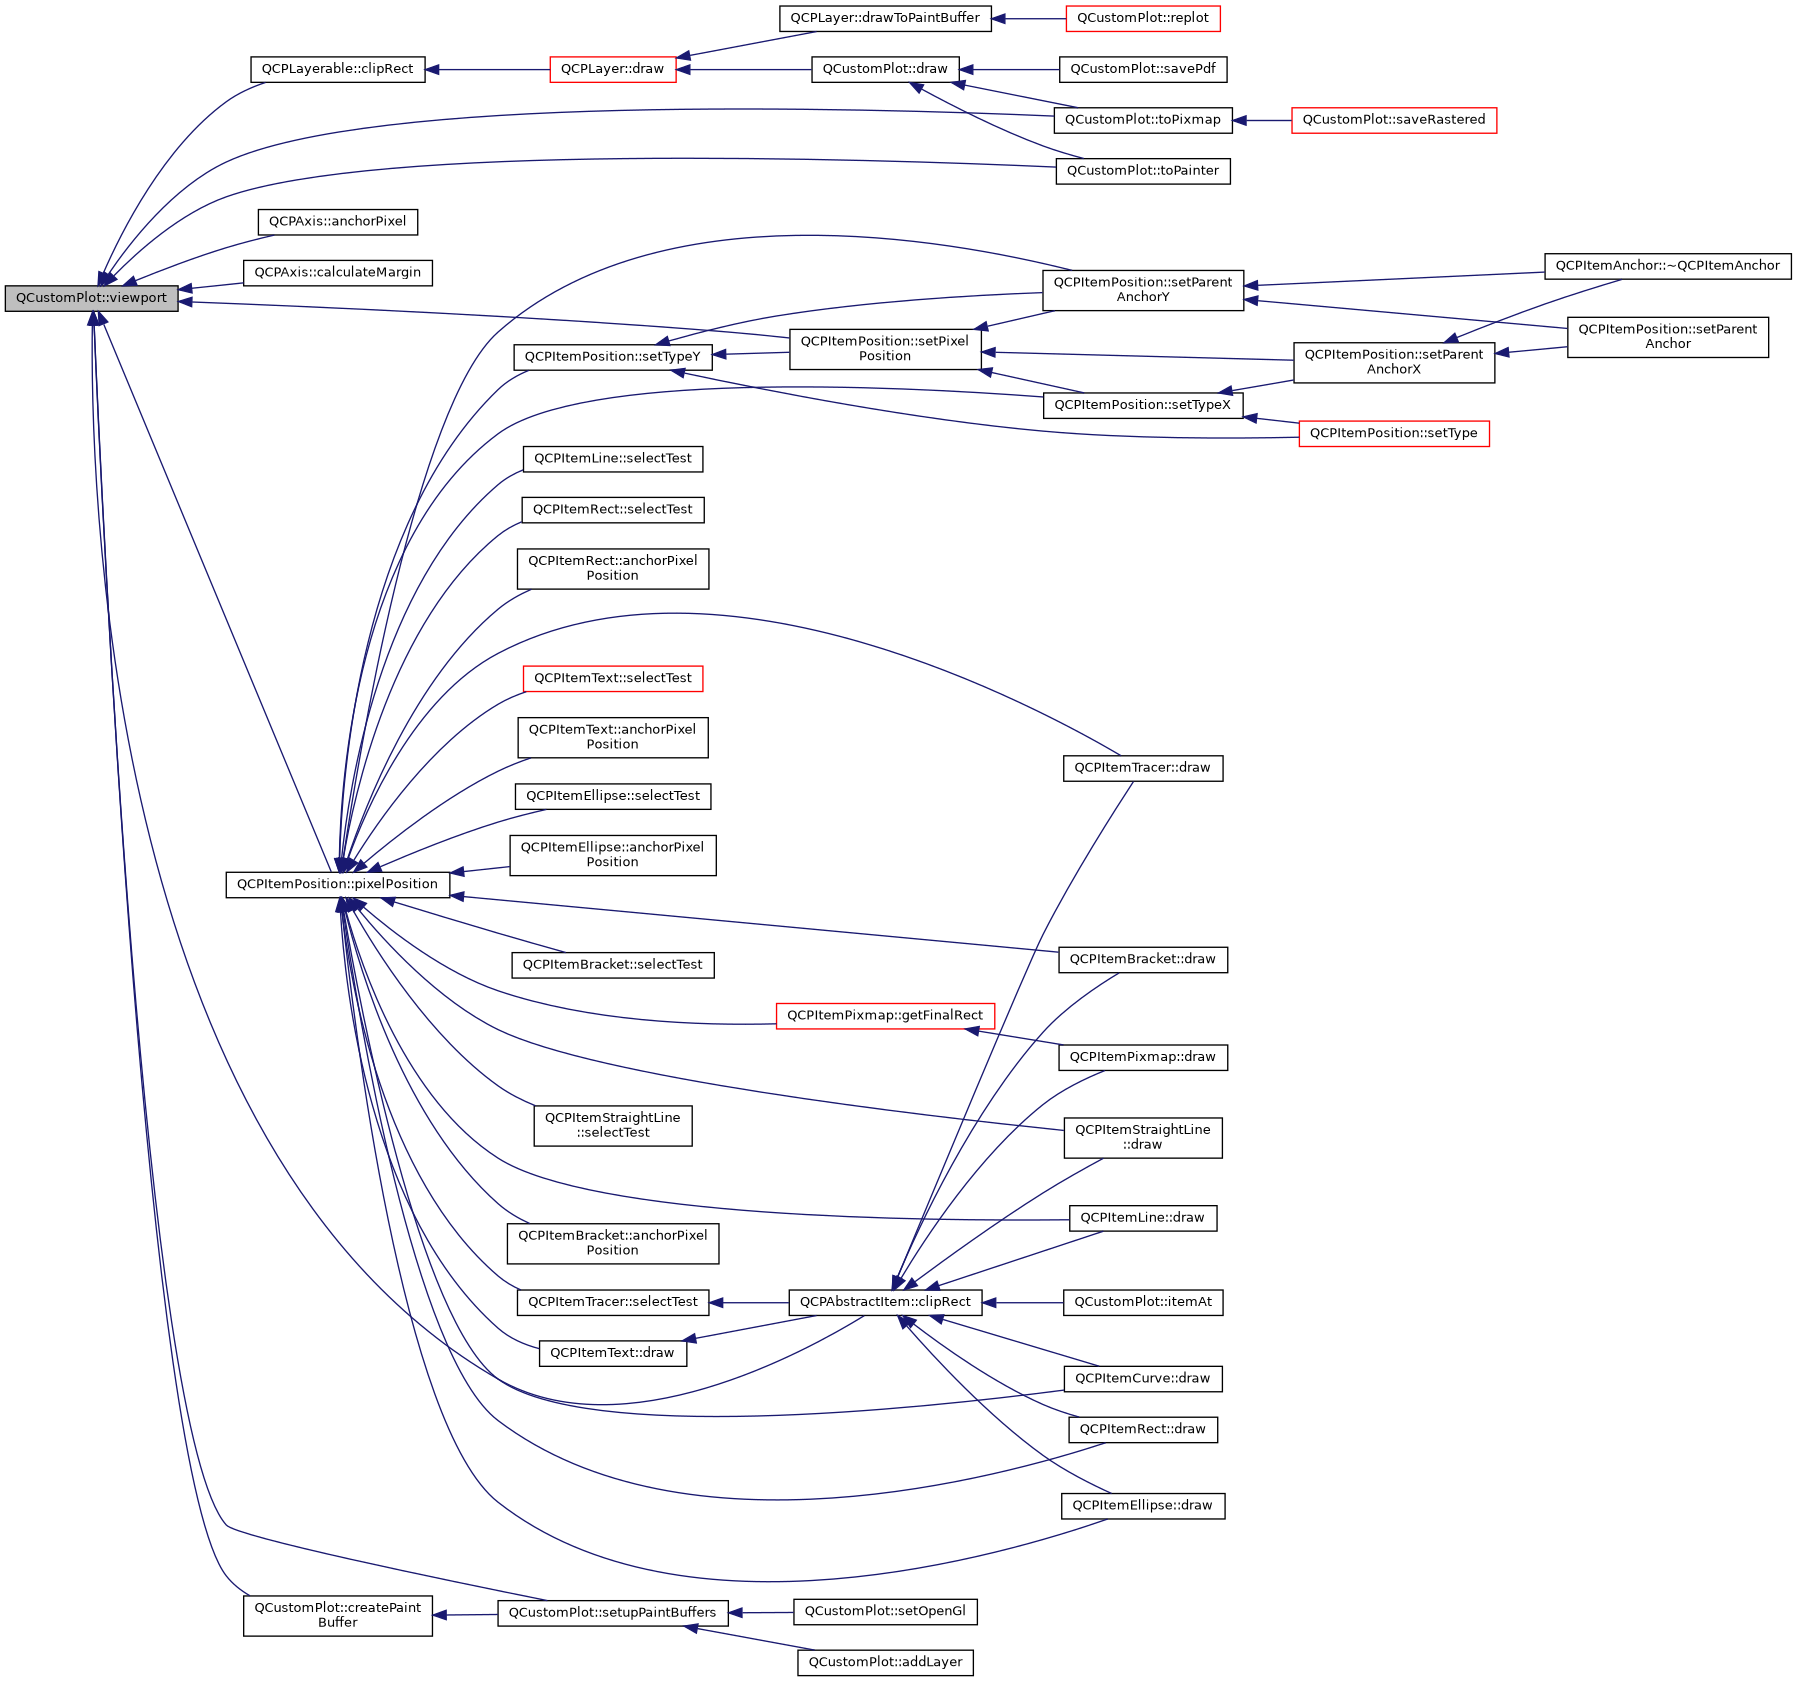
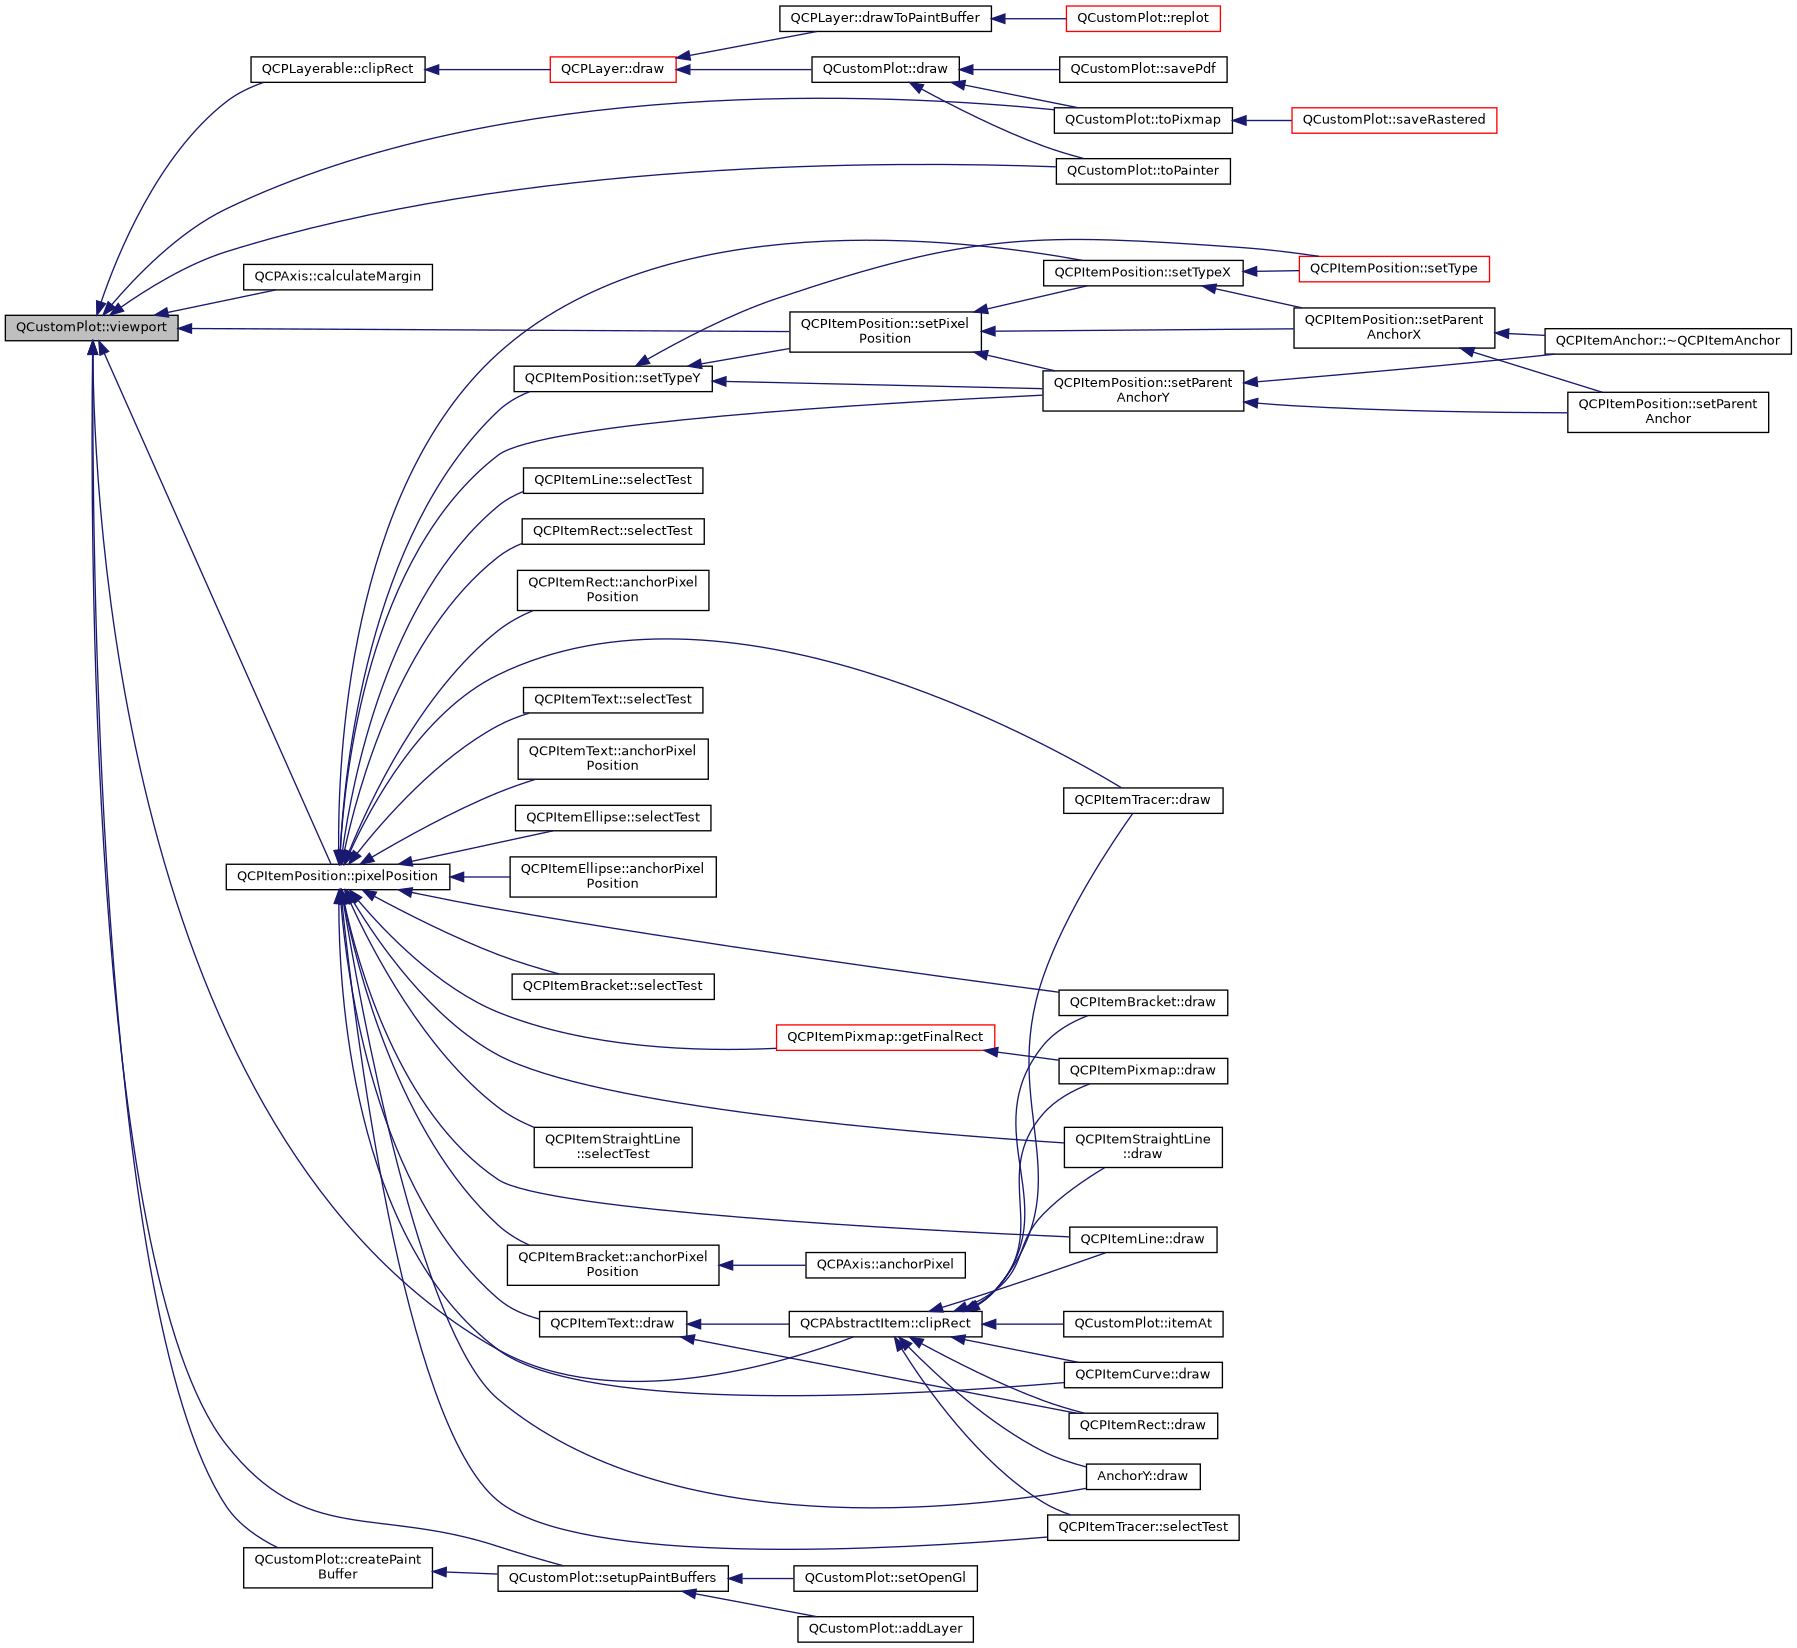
(204, 255) -> (769, 1265)
(613, 679) -> (613, 700)
(756, 1303) -> (975, 1444)
(538, 1443) -> (885, 1376)
(1143, 1506) -> (1143, 1477)
